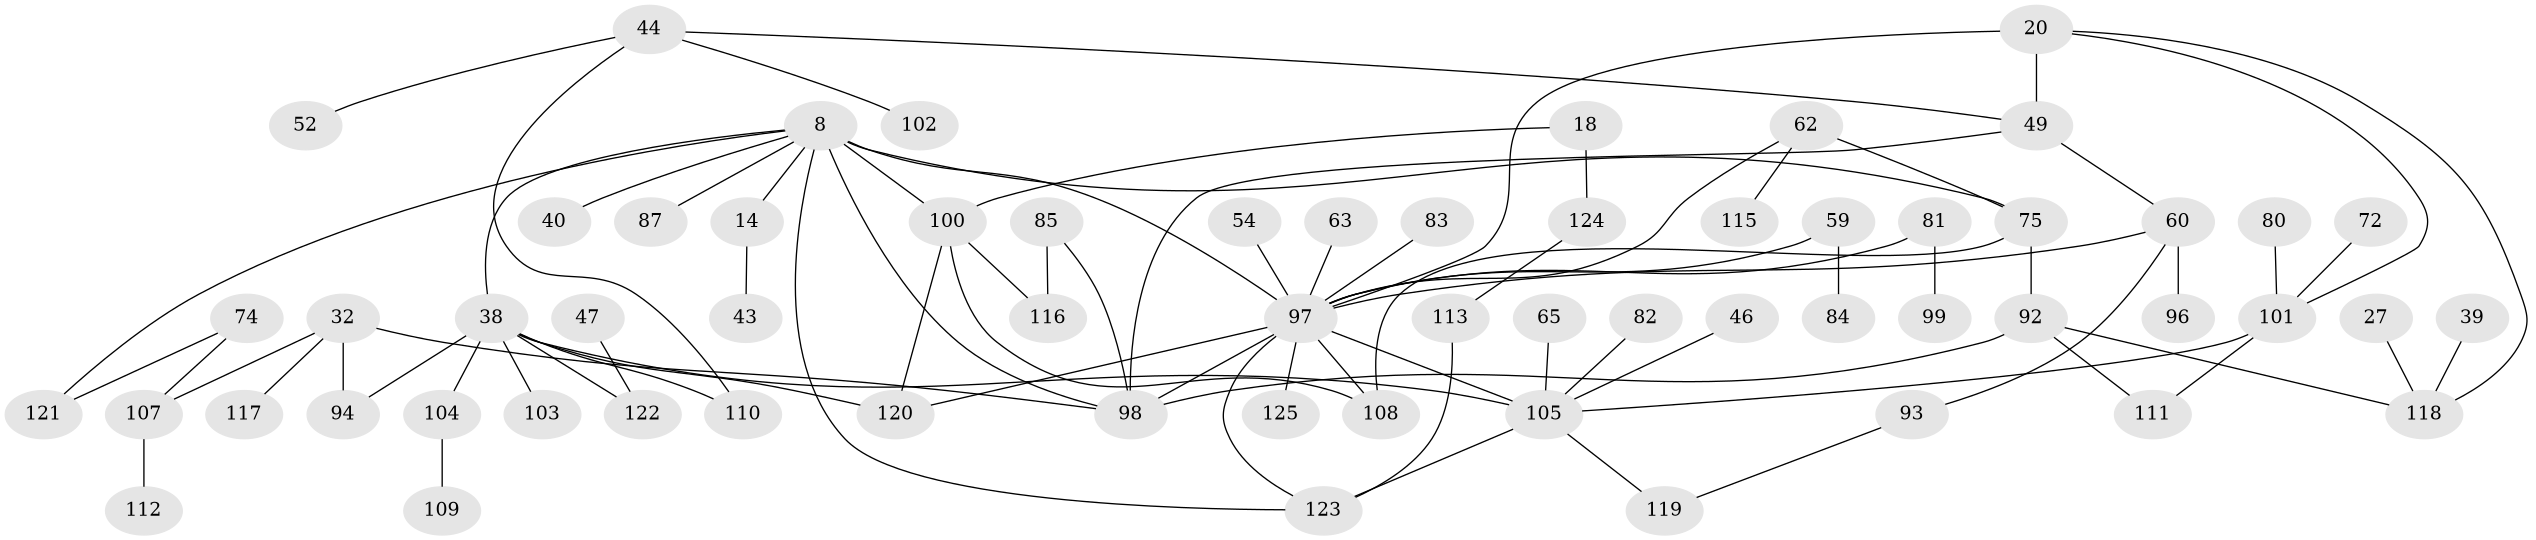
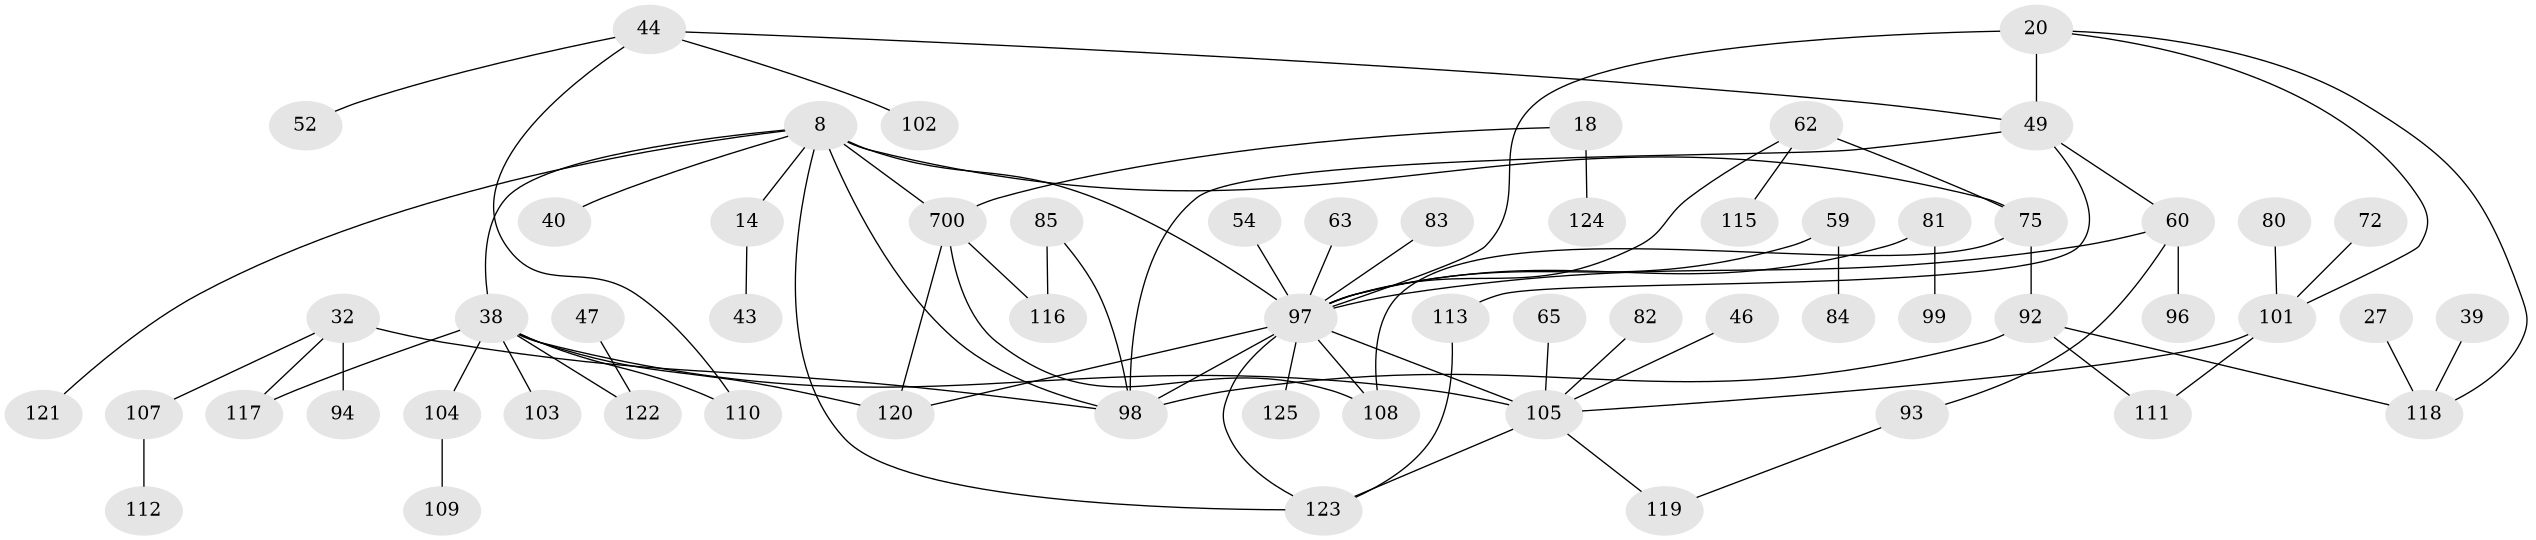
(651, 222) -> none
(948, 222) -> (948, 222)
(1530, 263) -> (1854, 280)
(247, 318) -> none
(418, 366) -> (366, 363)
